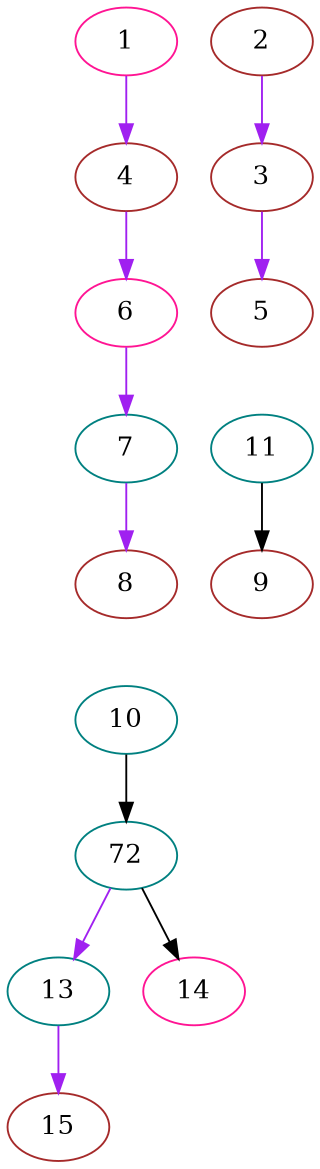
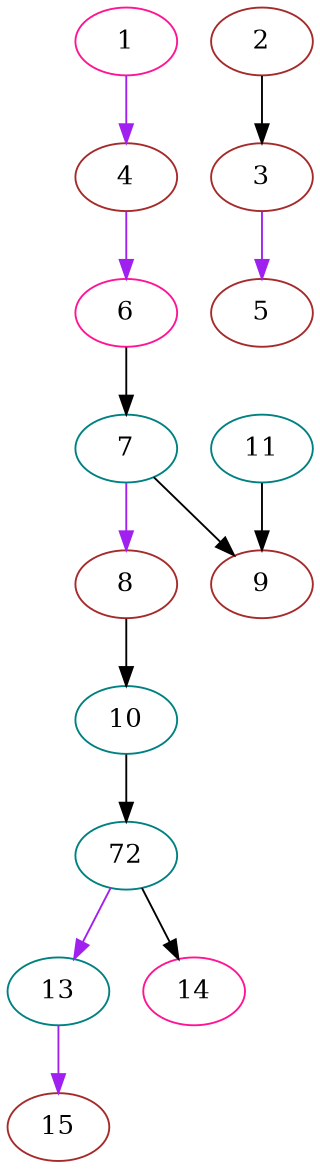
(262, 100) -> (262, 100)
(126, 371) -> (126, 371)
none -> (187, 510)
none -> (126, 643)
